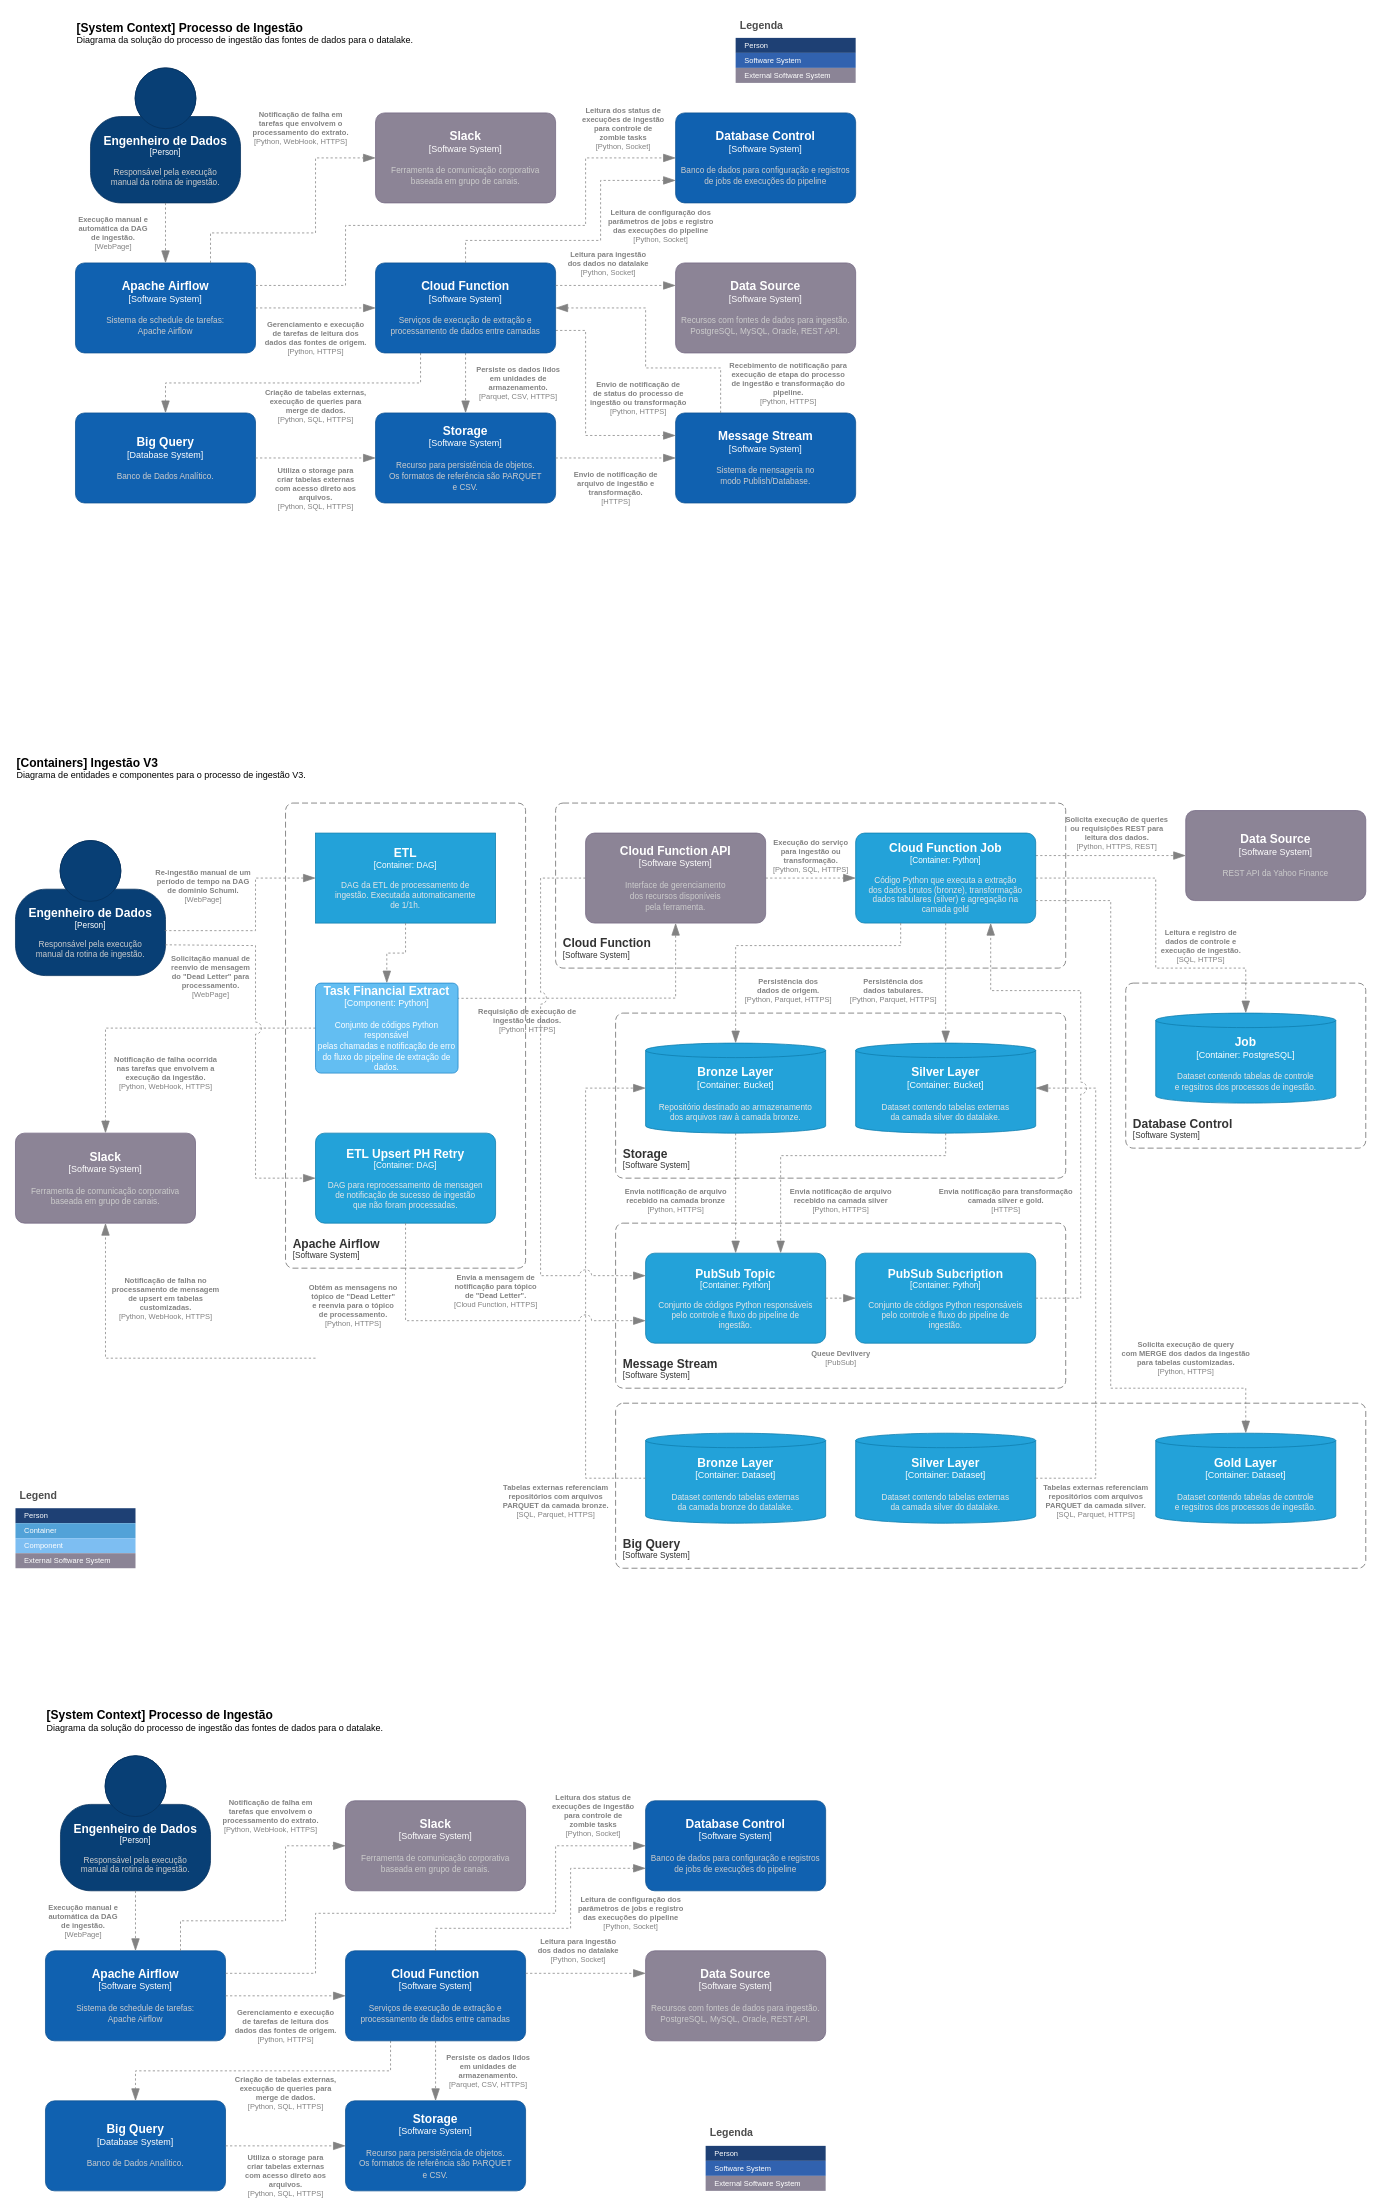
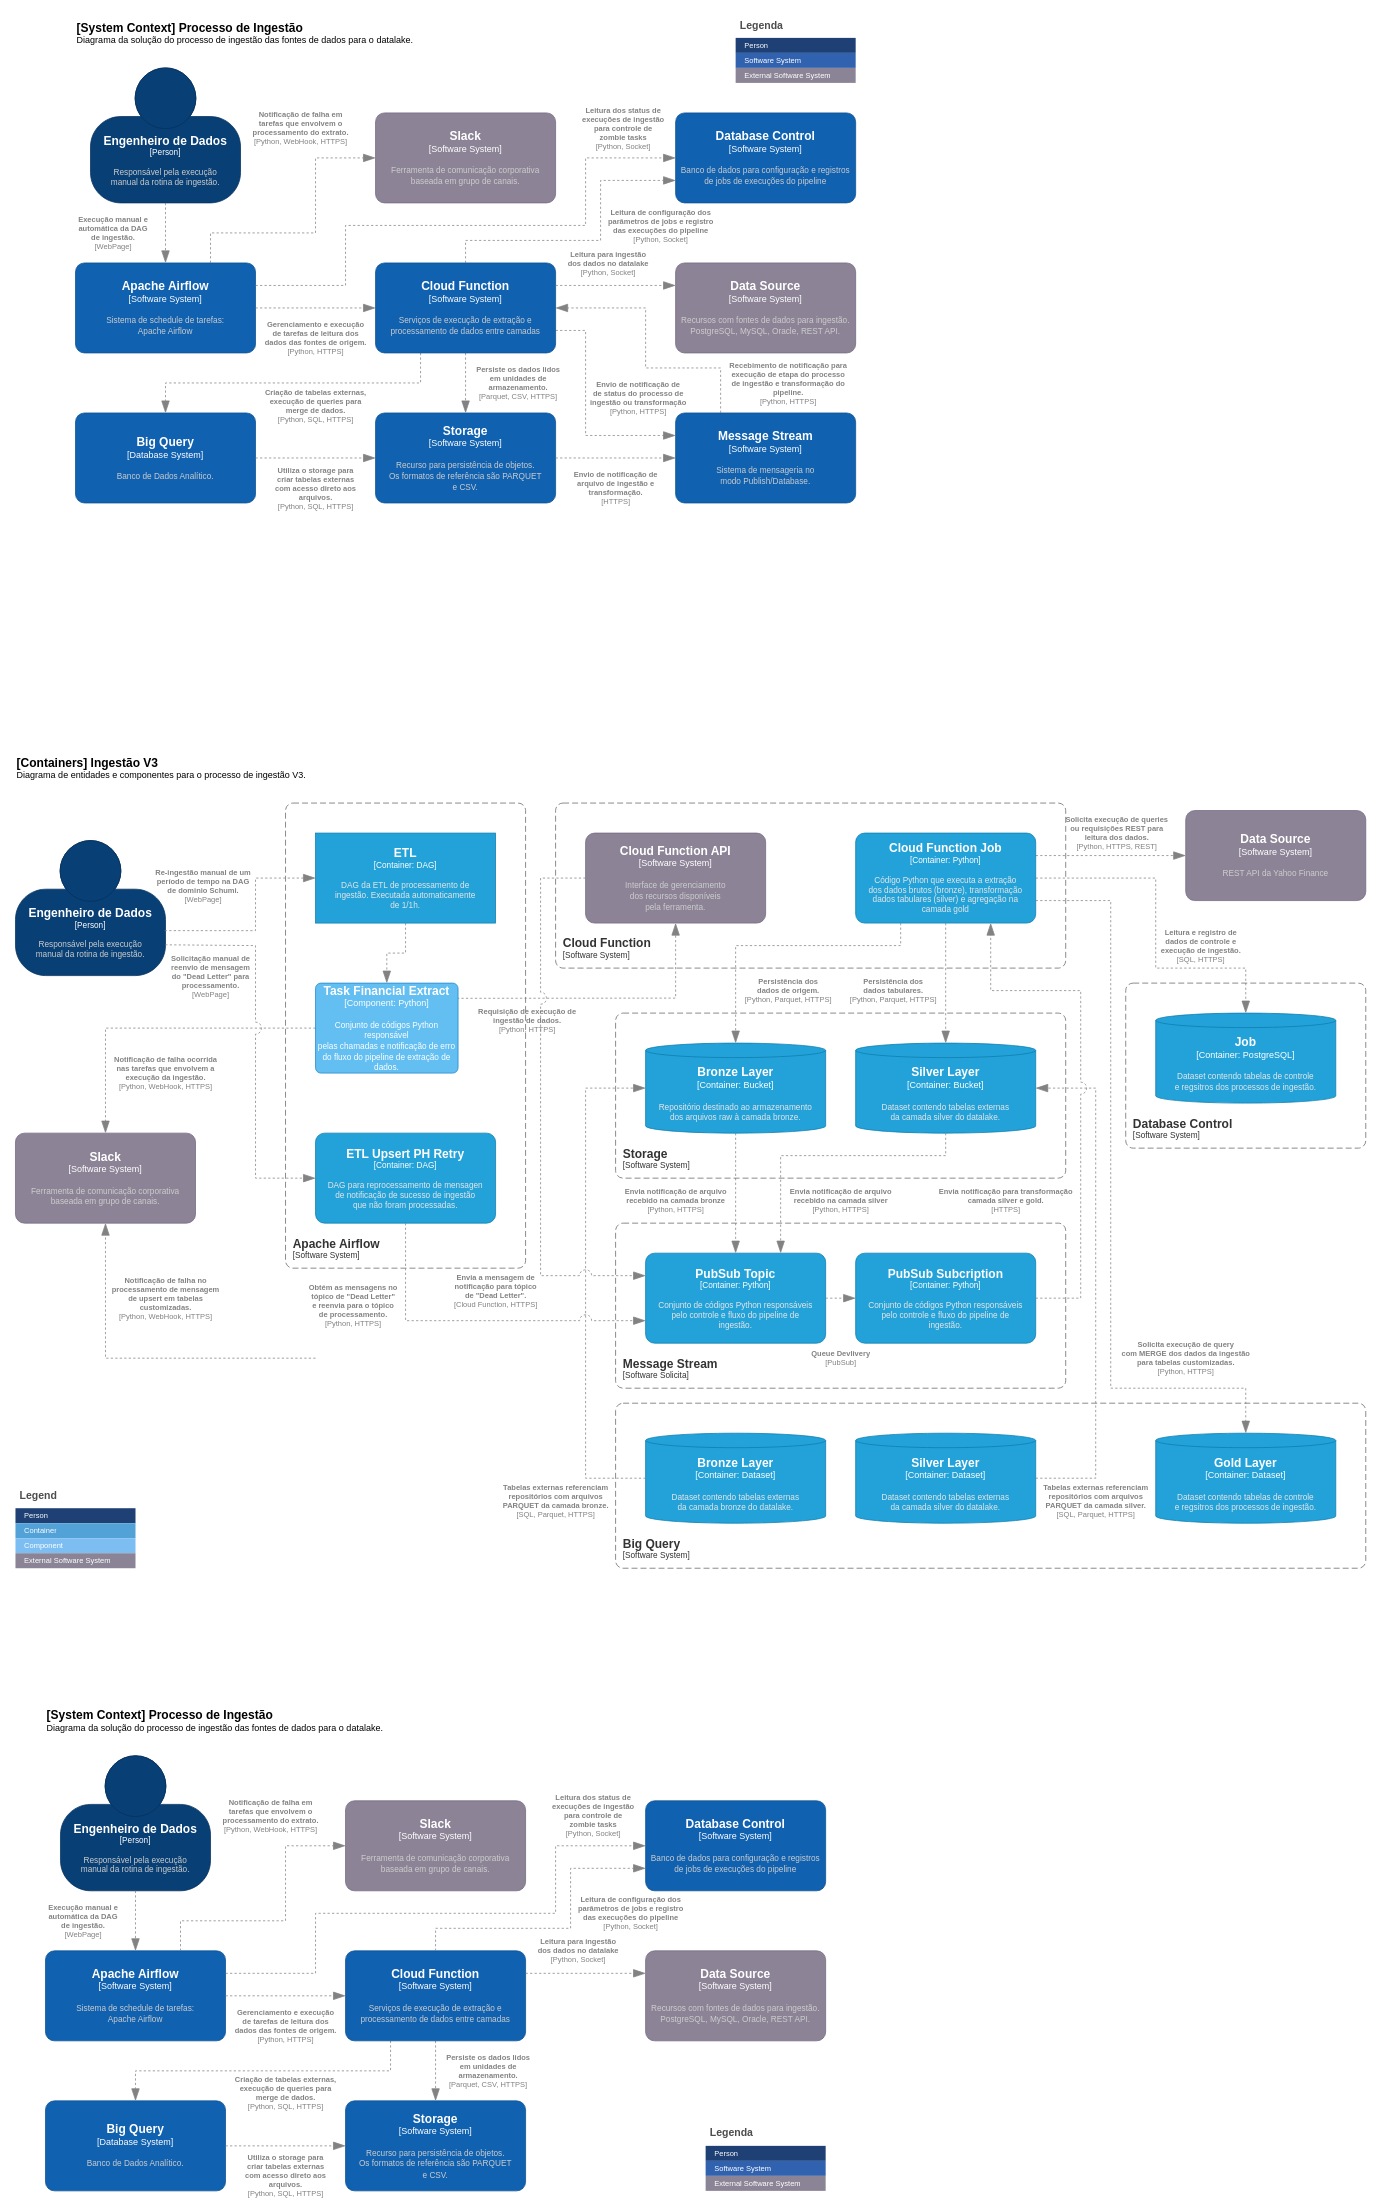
(842, 878) -> none
(661, 1370) -> (662, 1370)
